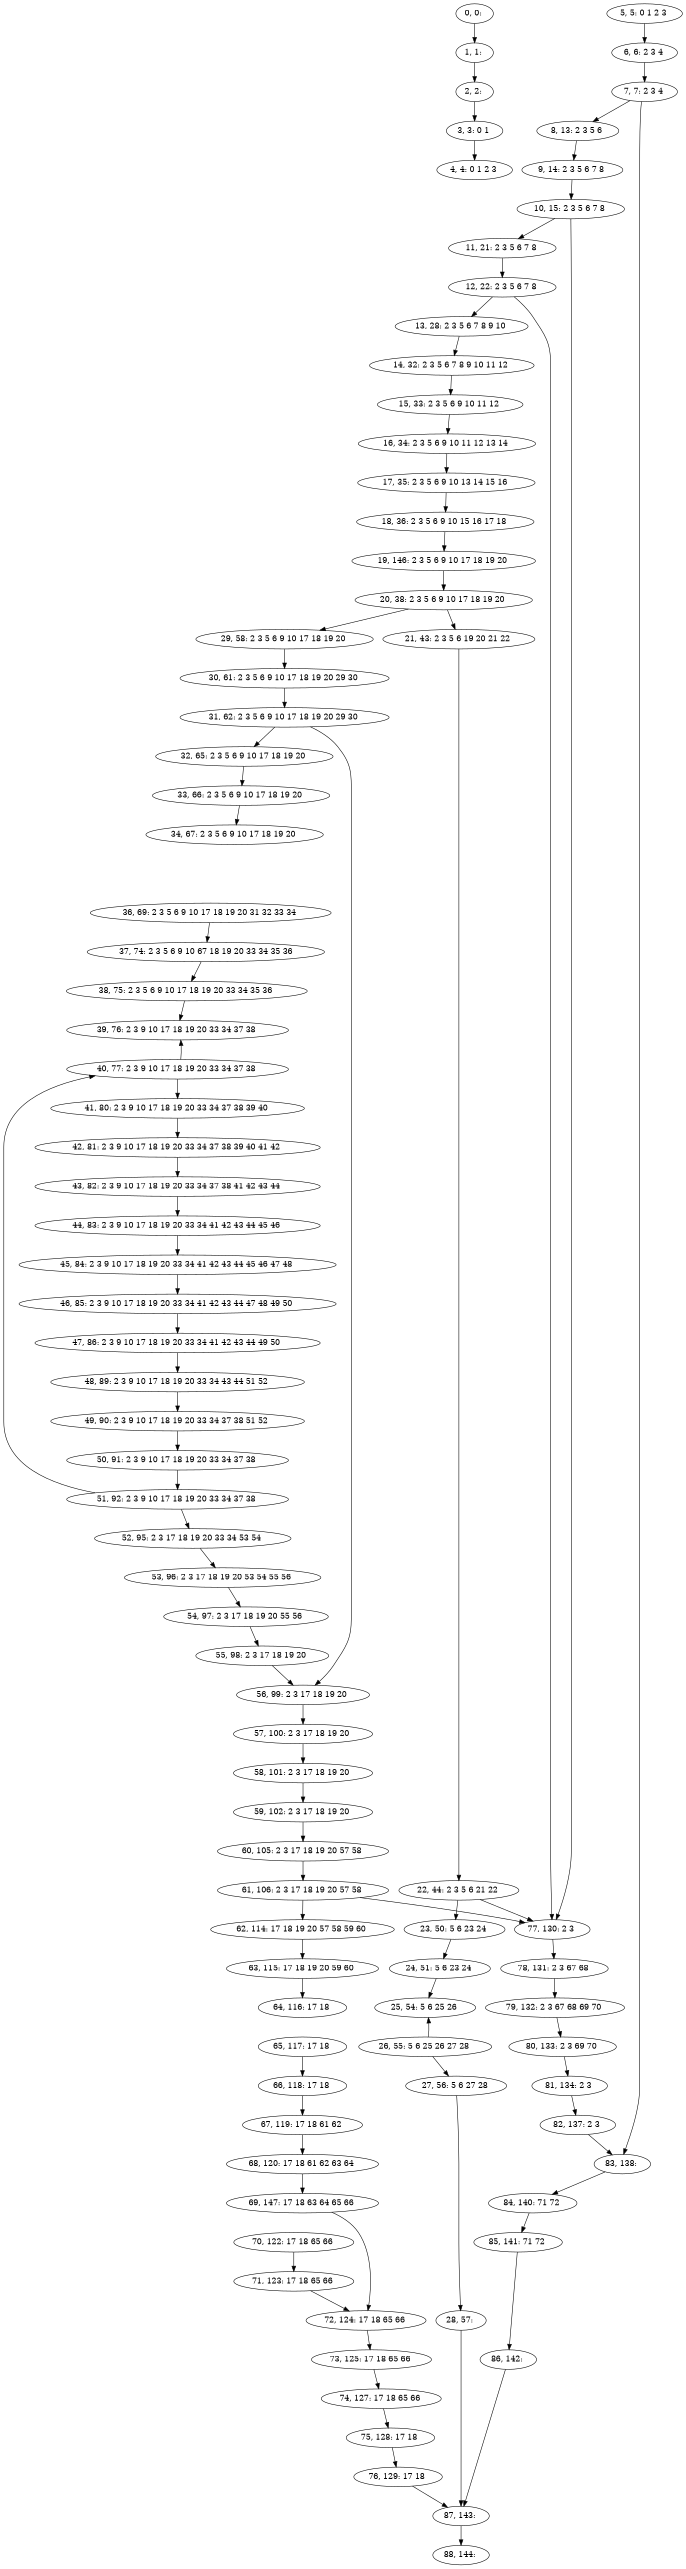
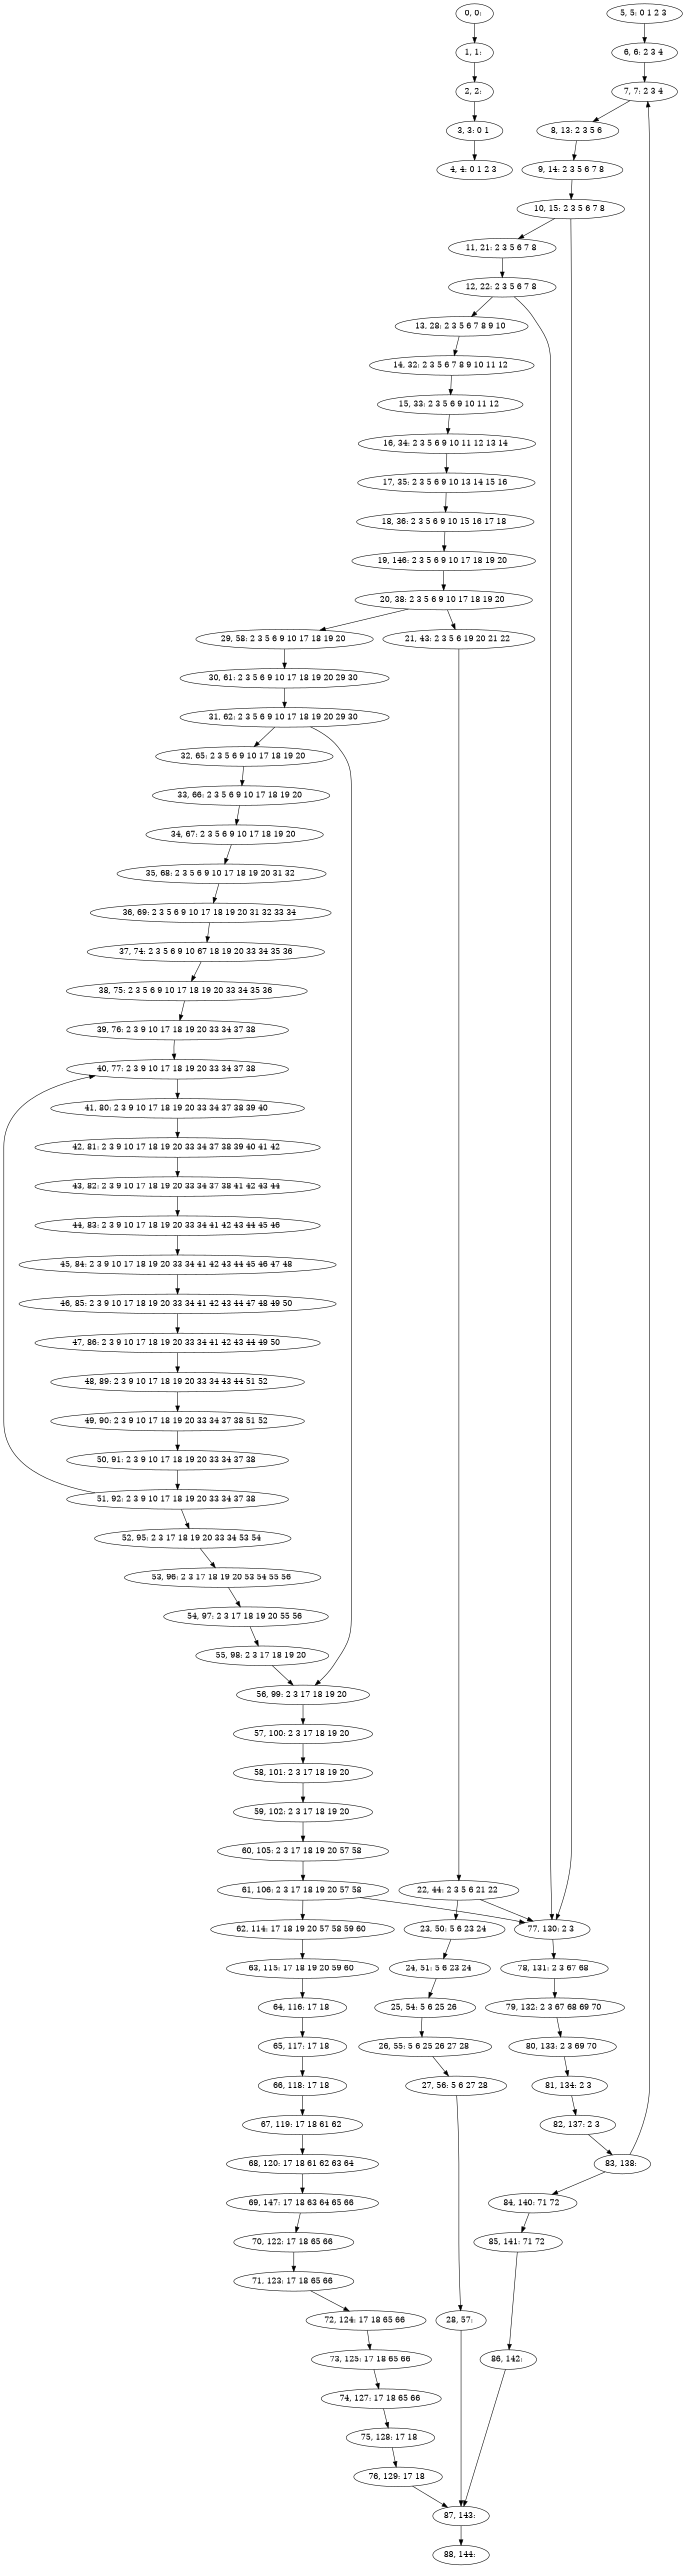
none -> (222, 874)
(181, 1053) -> (174, 1047)
(640, 1126) -> (649, 1132)
none -> (302, 2025)
(429, 2030) -> (422, 2025)
(367, 2251) -> (299, 2220)
